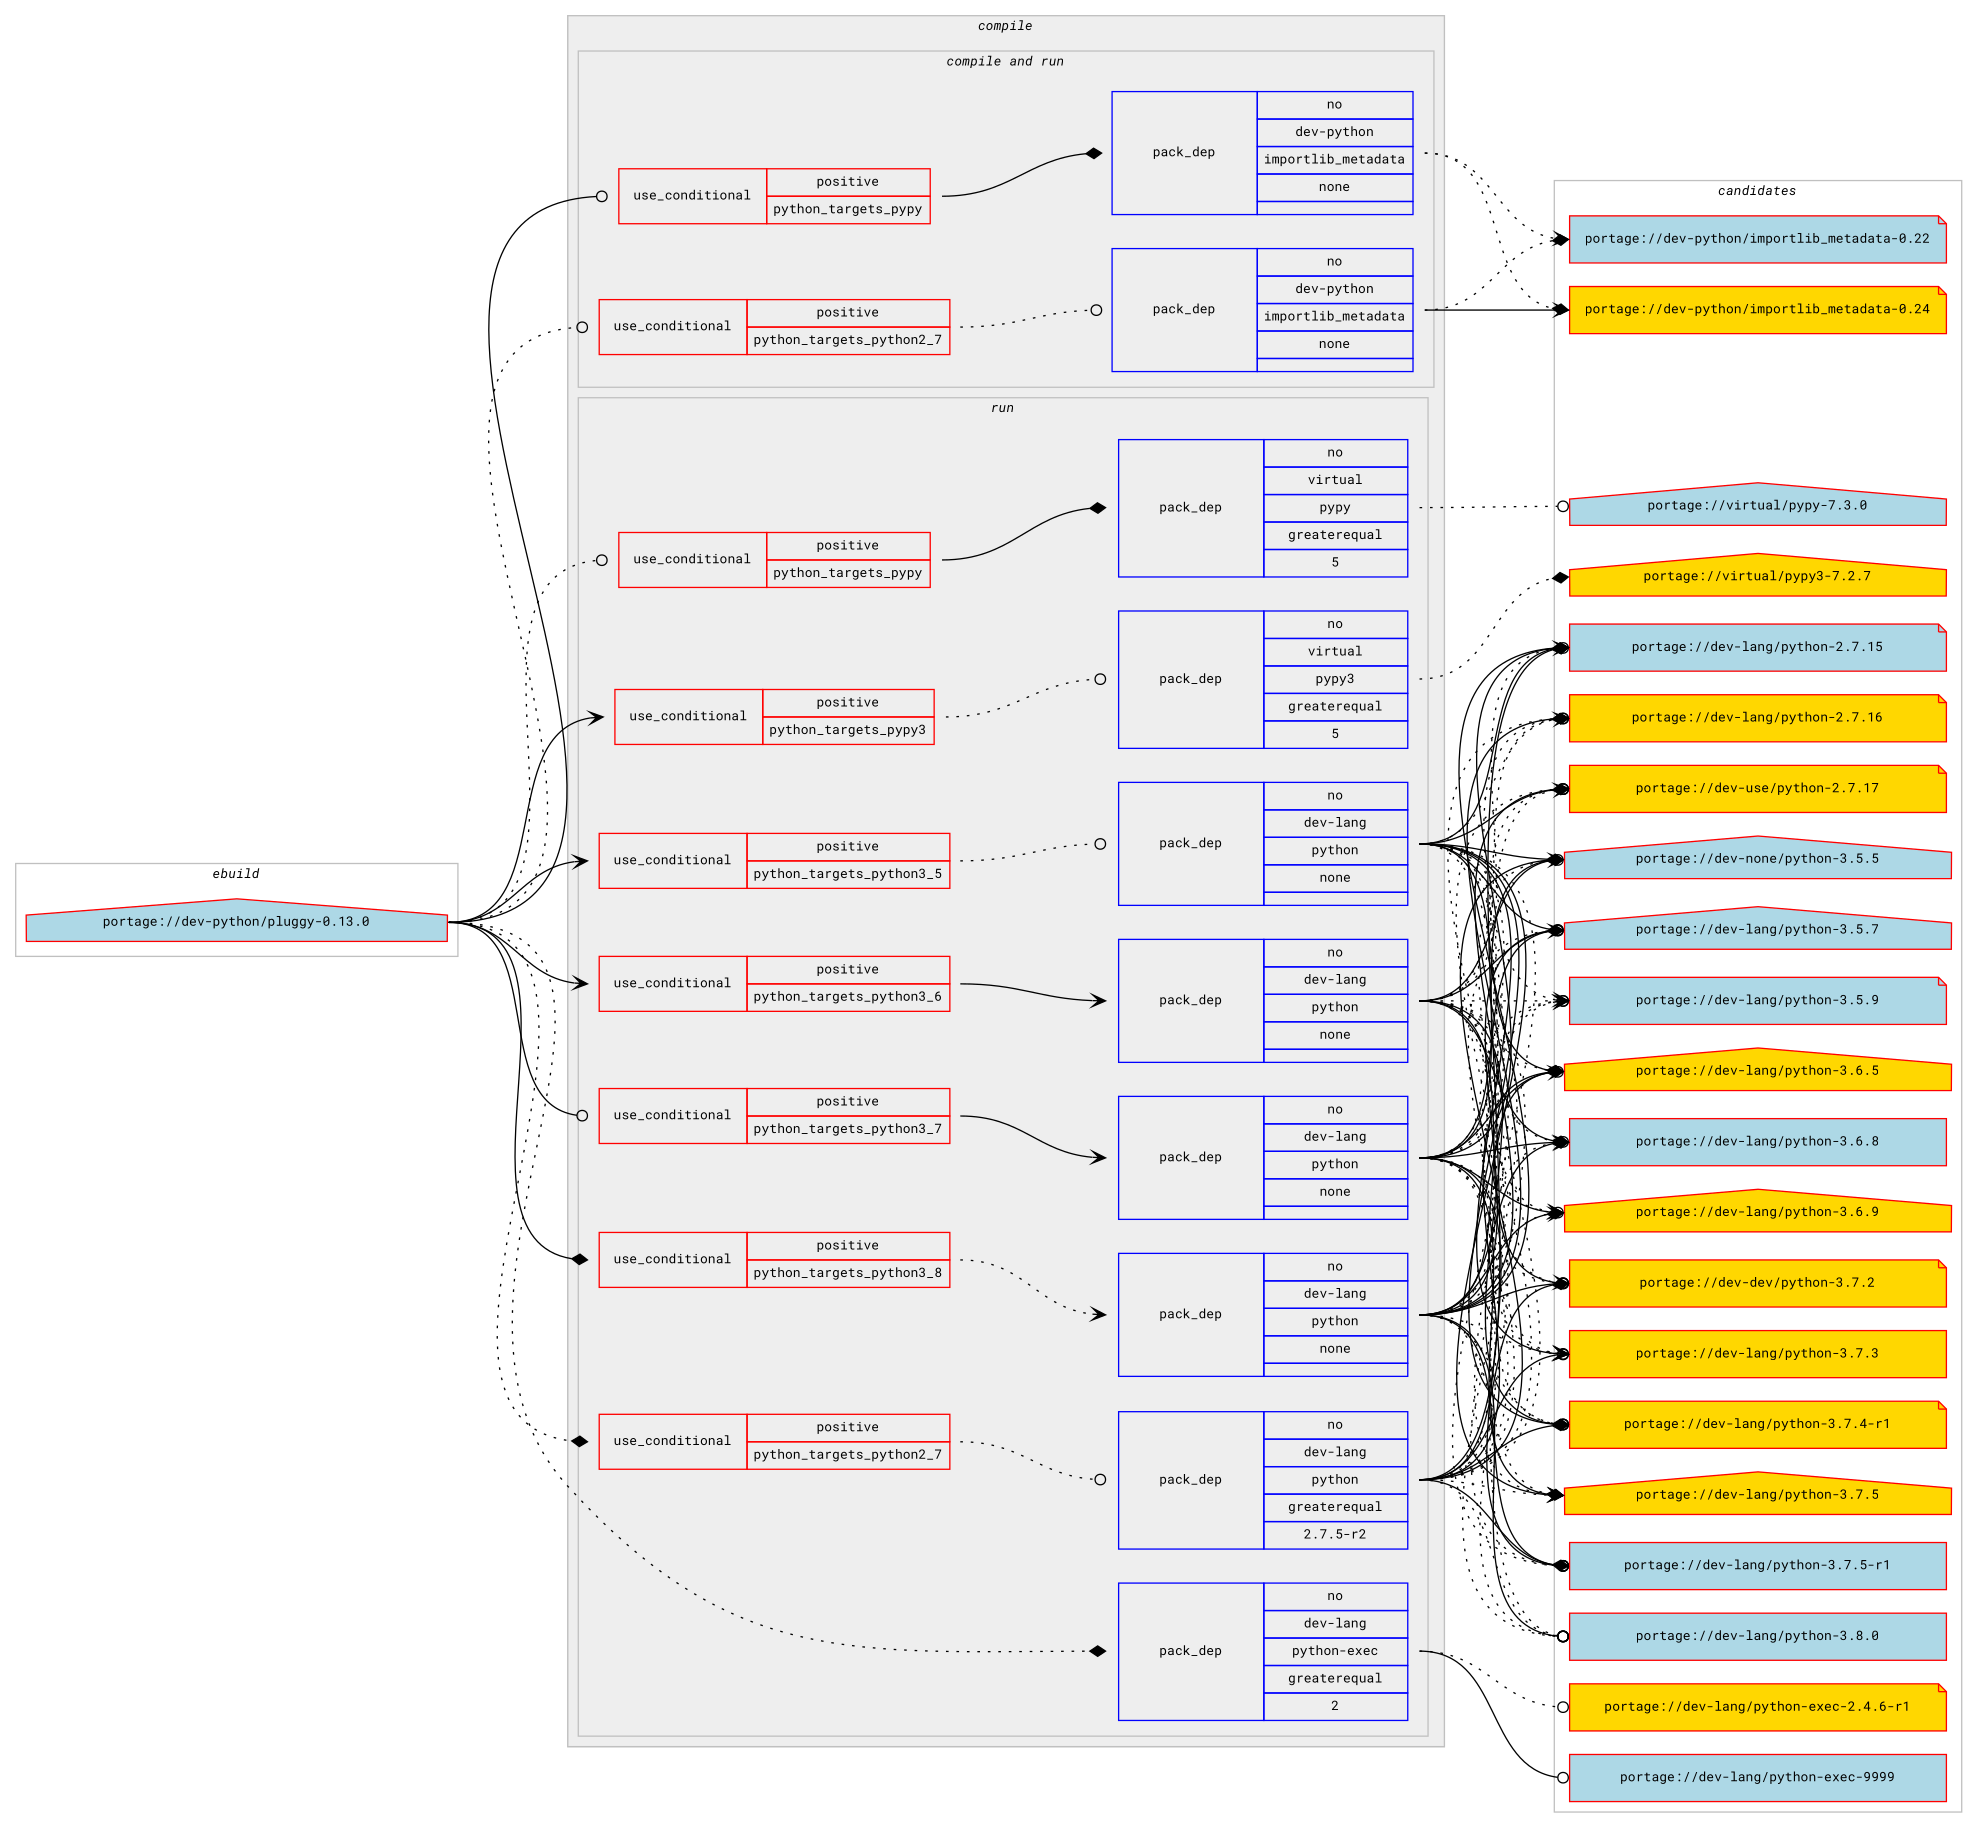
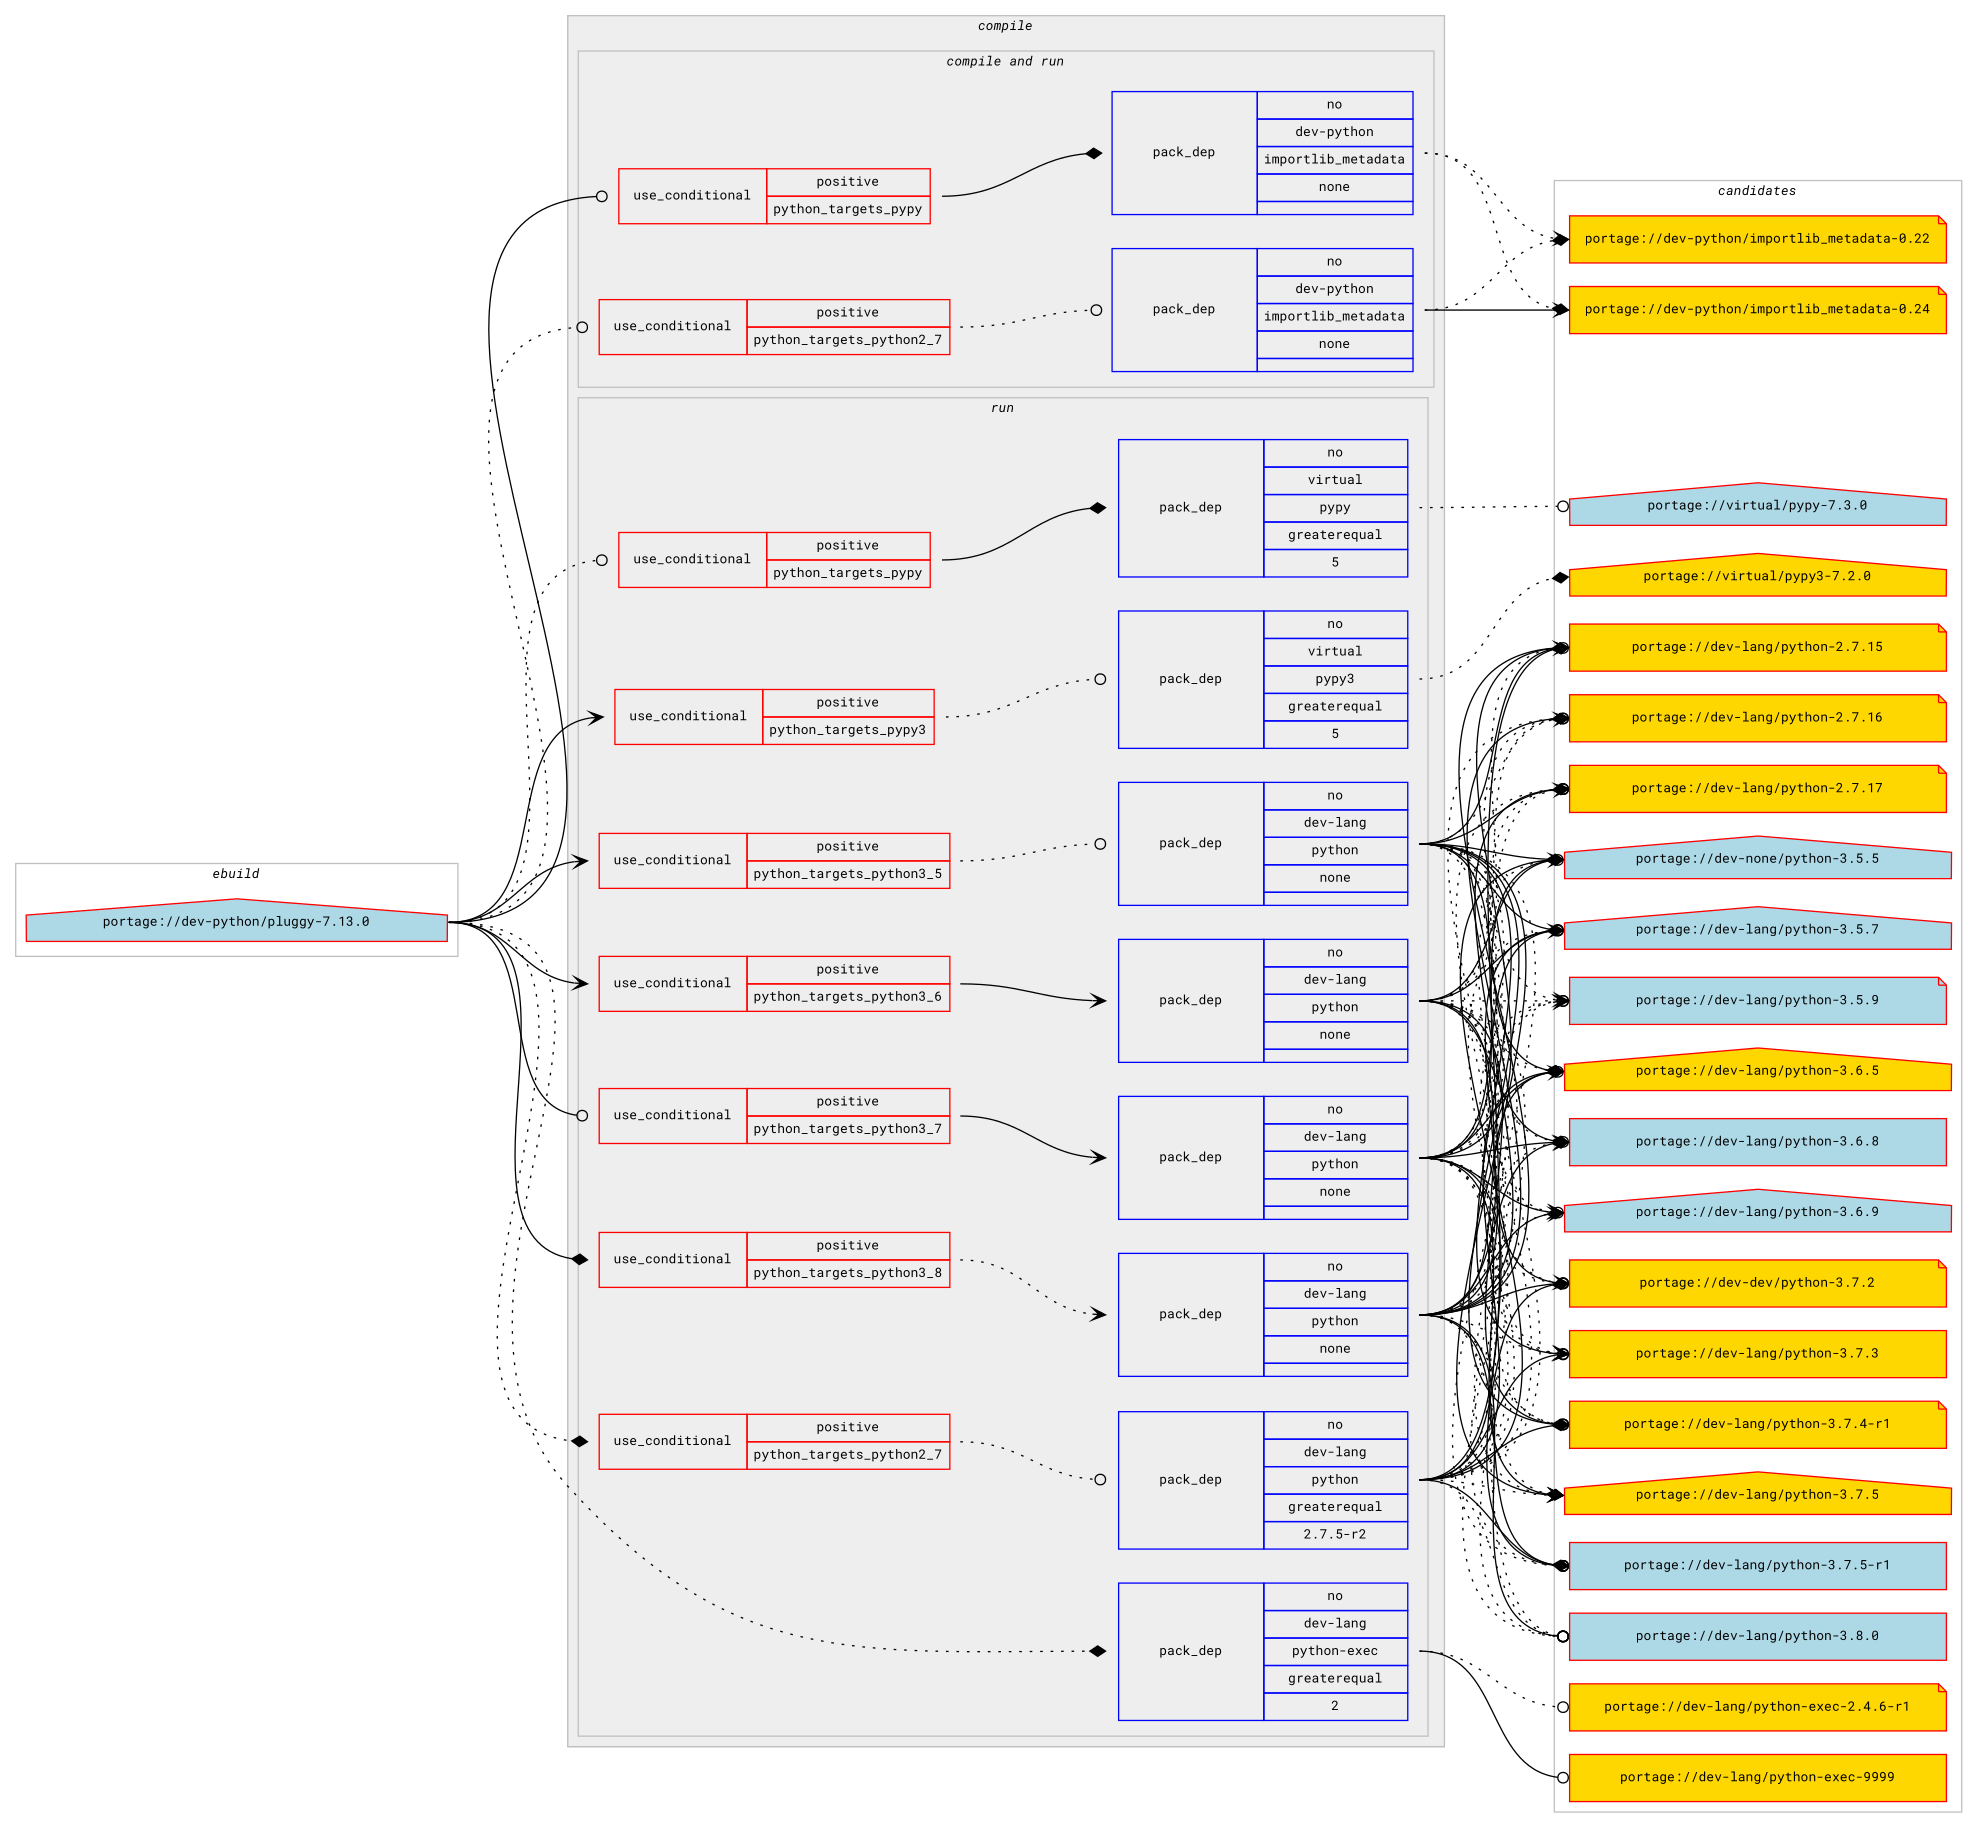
(1758, 239) -> (1758, 239)
(1758, 577) -> (1758, 577)
(1758, 648) -> (1758, 648)
(1758, 789) -> (1758, 789)
(237, 922) -> (237, 922)
(1758, 1213) -> (1758, 1213)
(1758, 1778) -> (1758, 1778)
